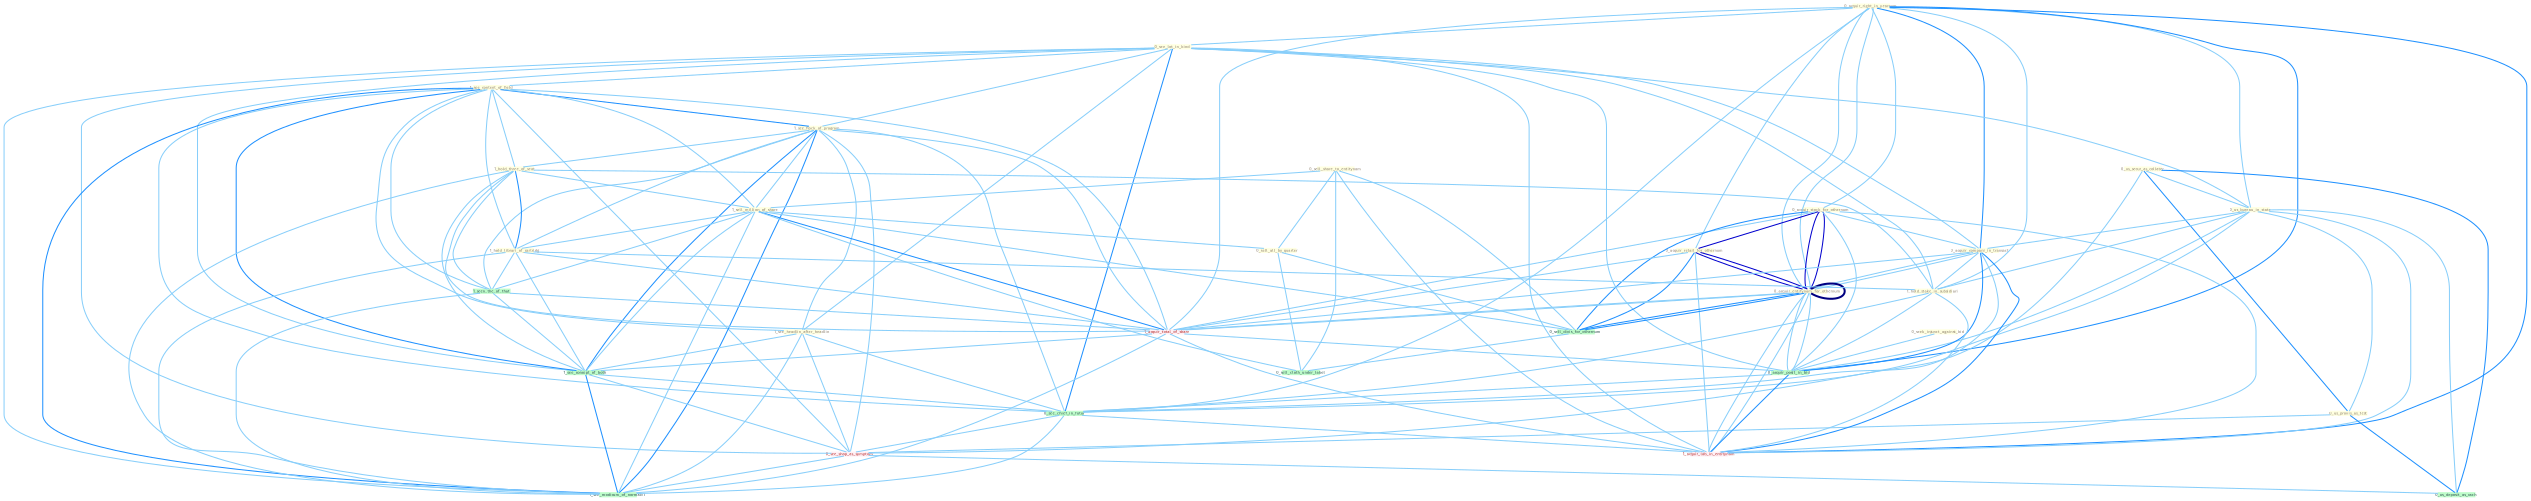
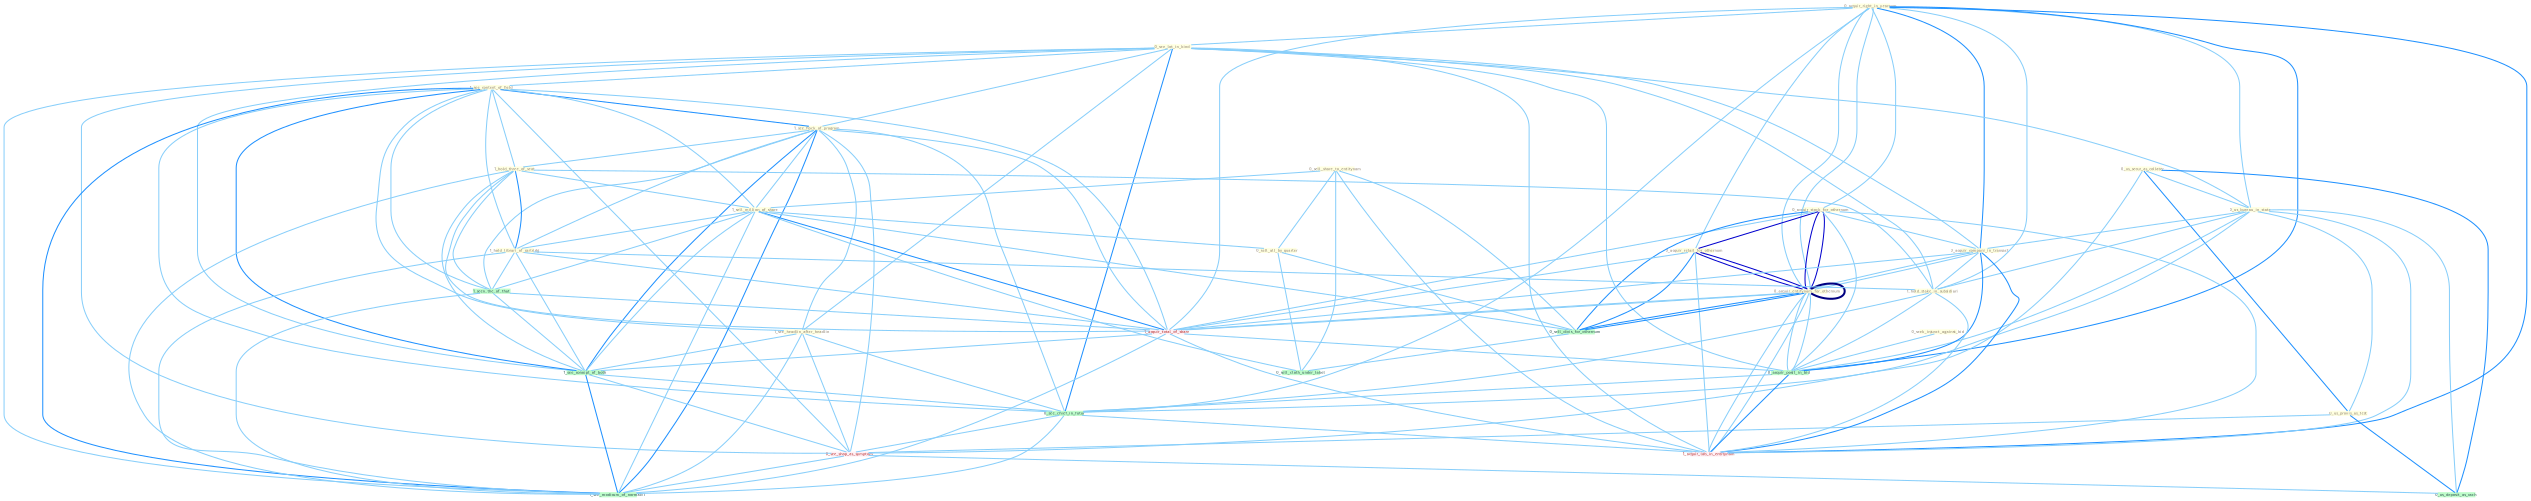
(1582, 393) -> none
